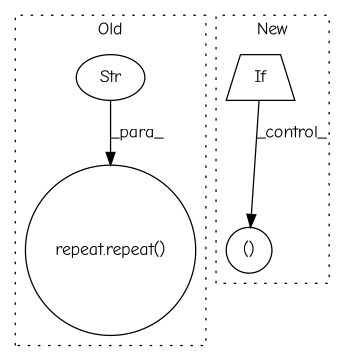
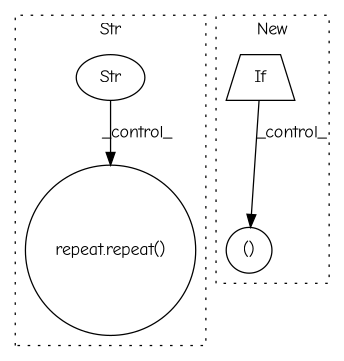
(111, 30) -> (111, 30)
(137, 133) -> (137, 133)
